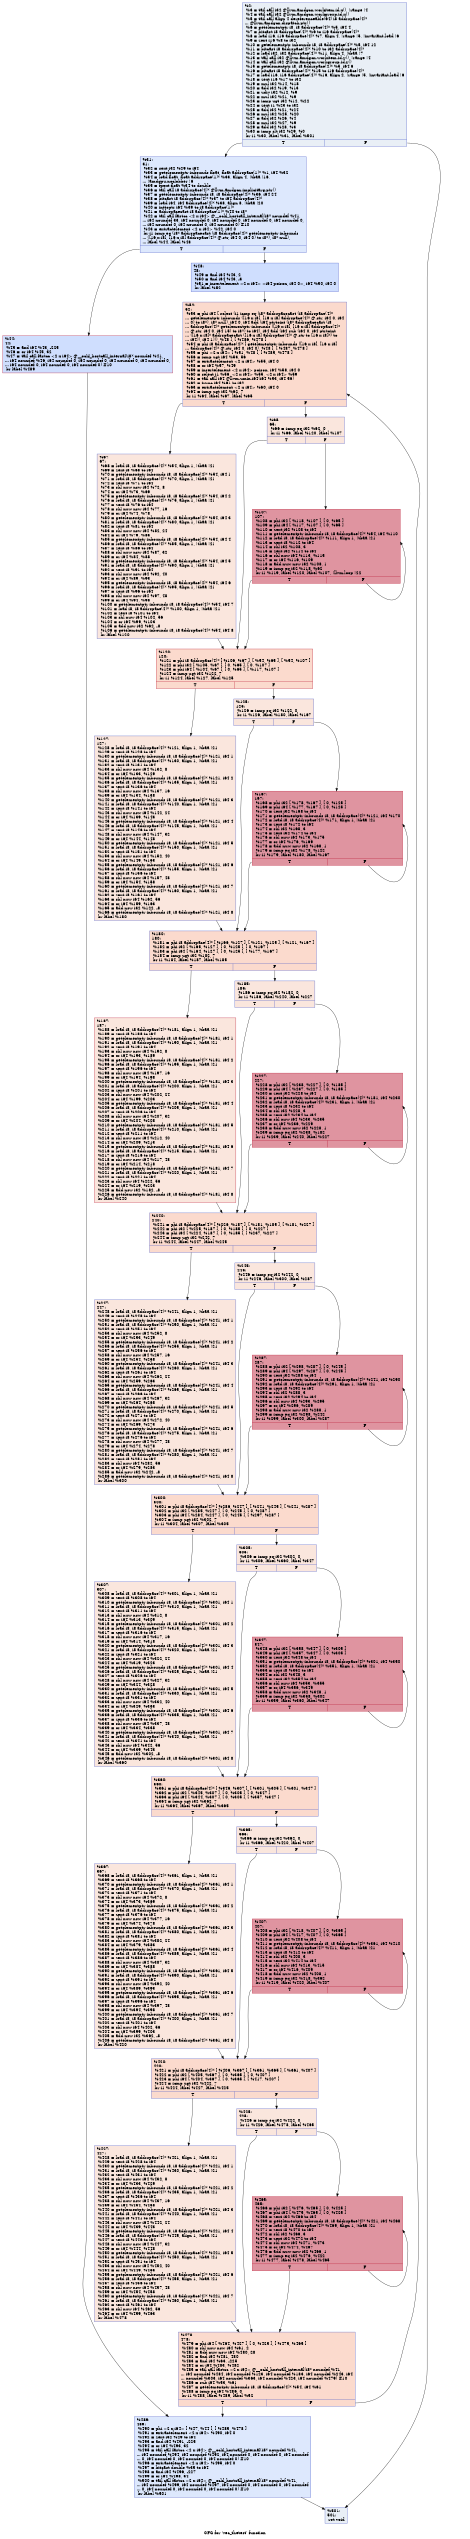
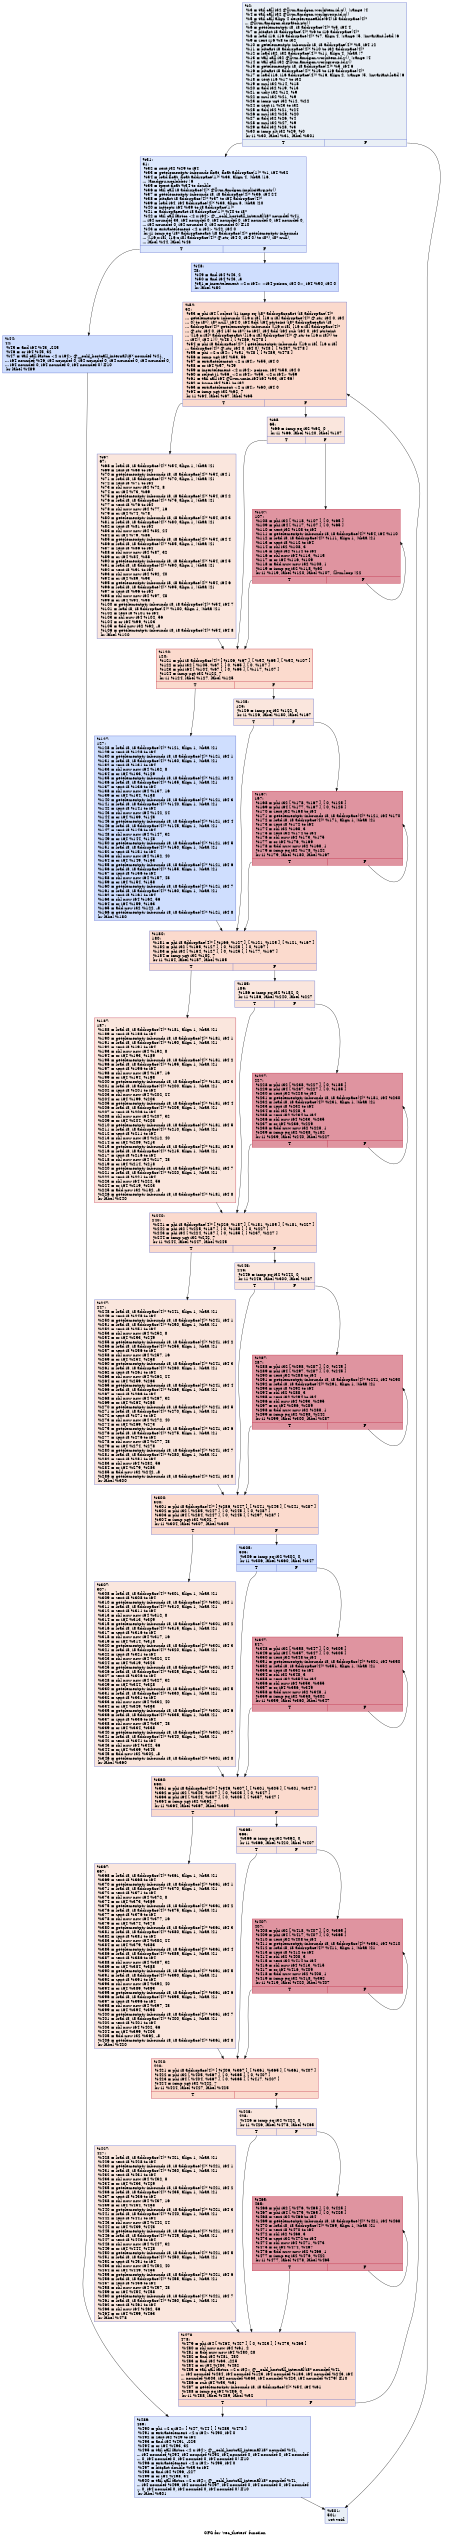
(88, 354) -> (88, 354)
(165, 828) -> (165, 828)
(277, 1558) -> (277, 1558)
(235, 2079) -> (235, 2079)
(192, 2121) -> none
